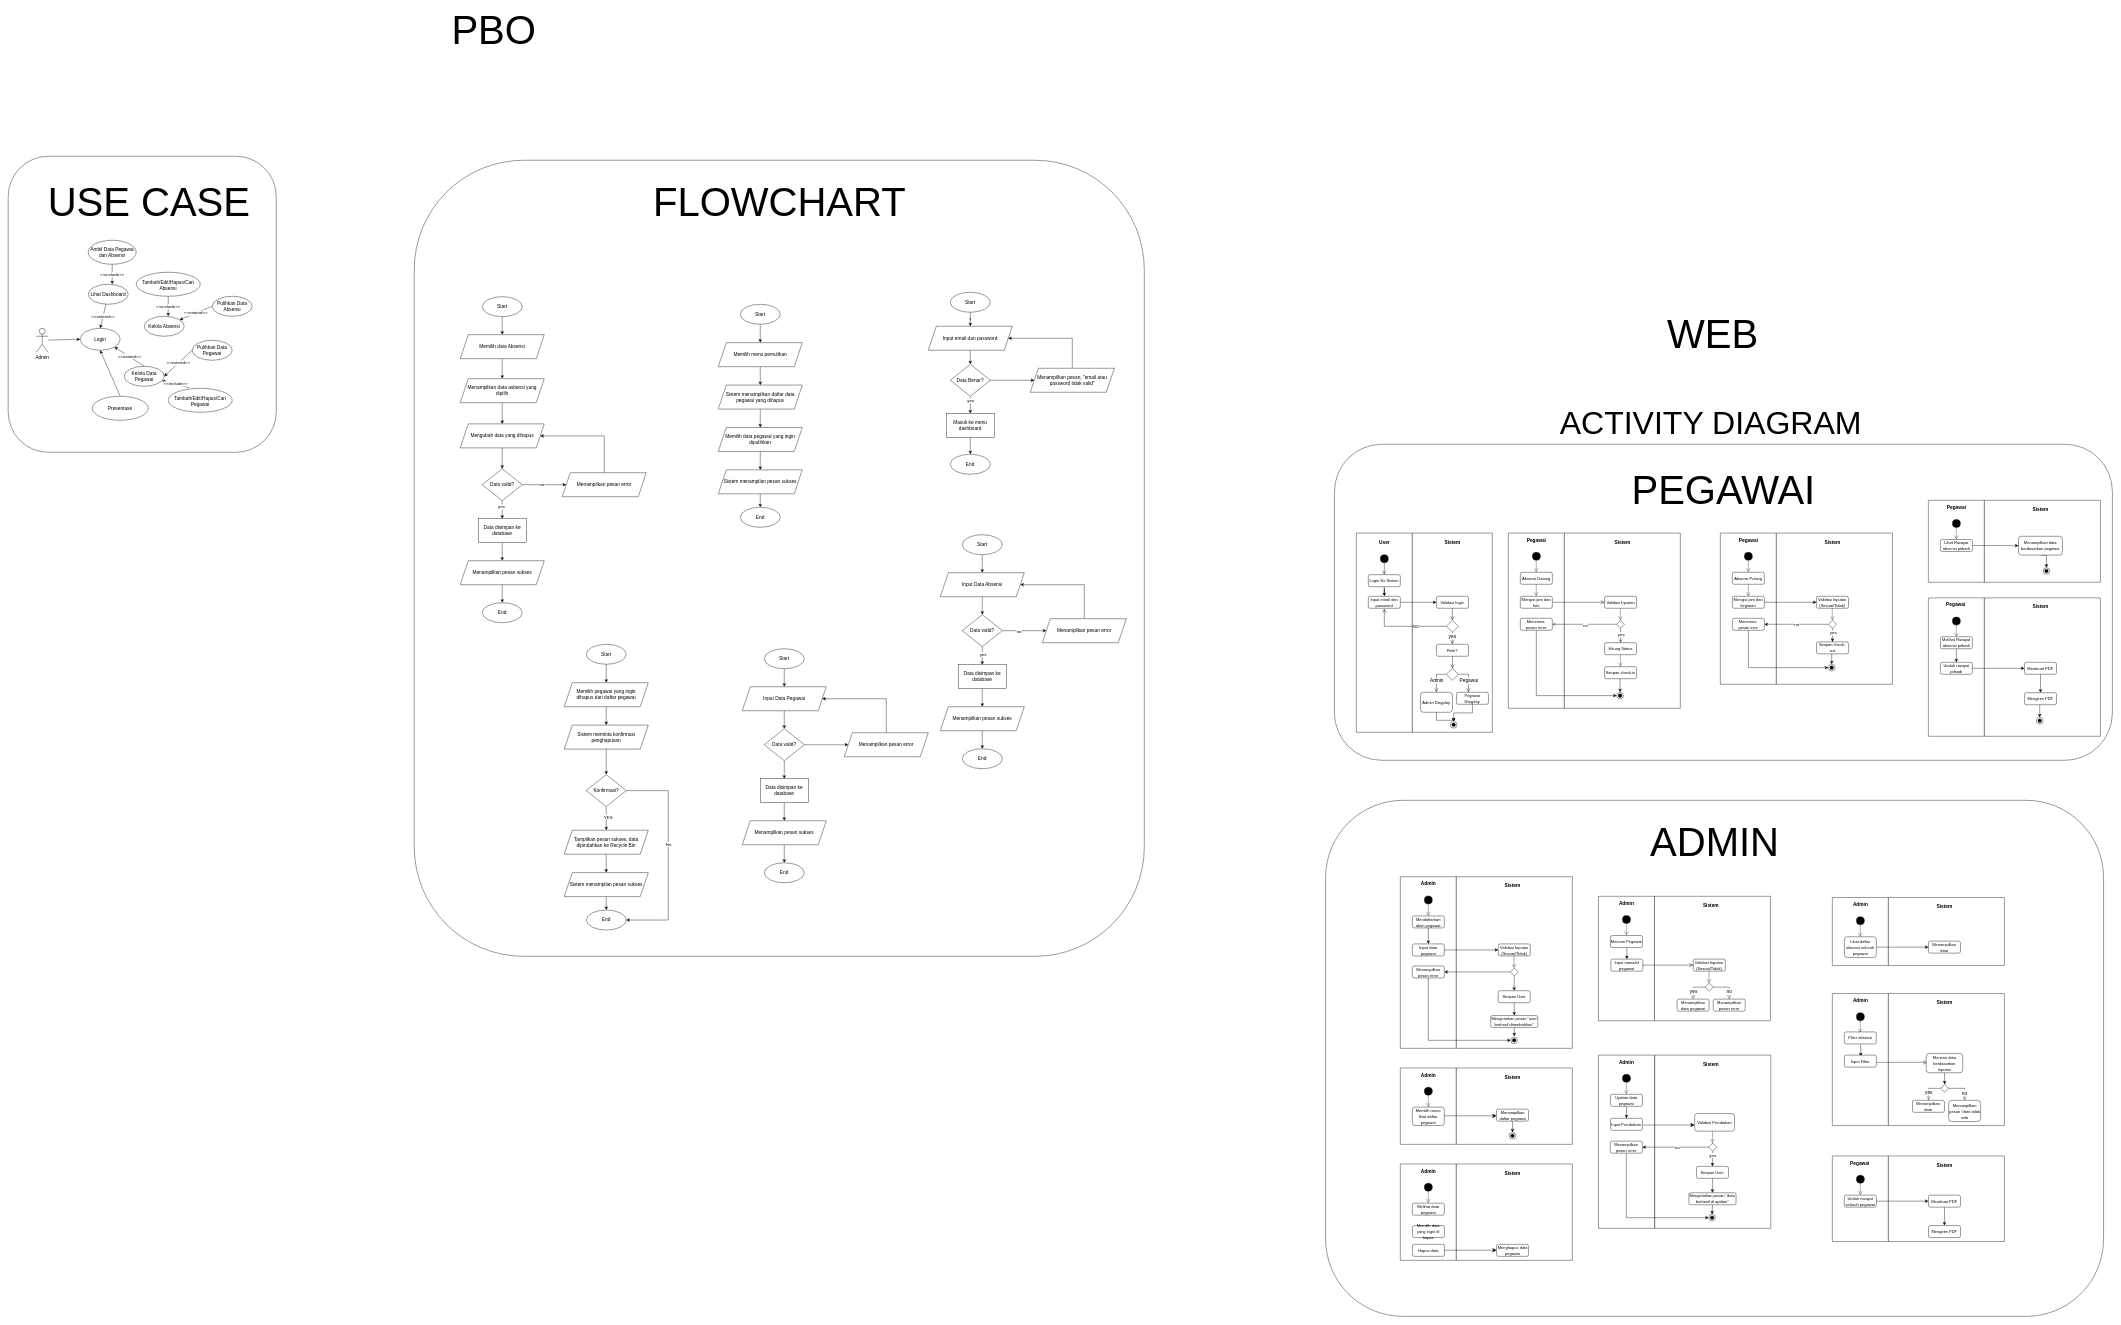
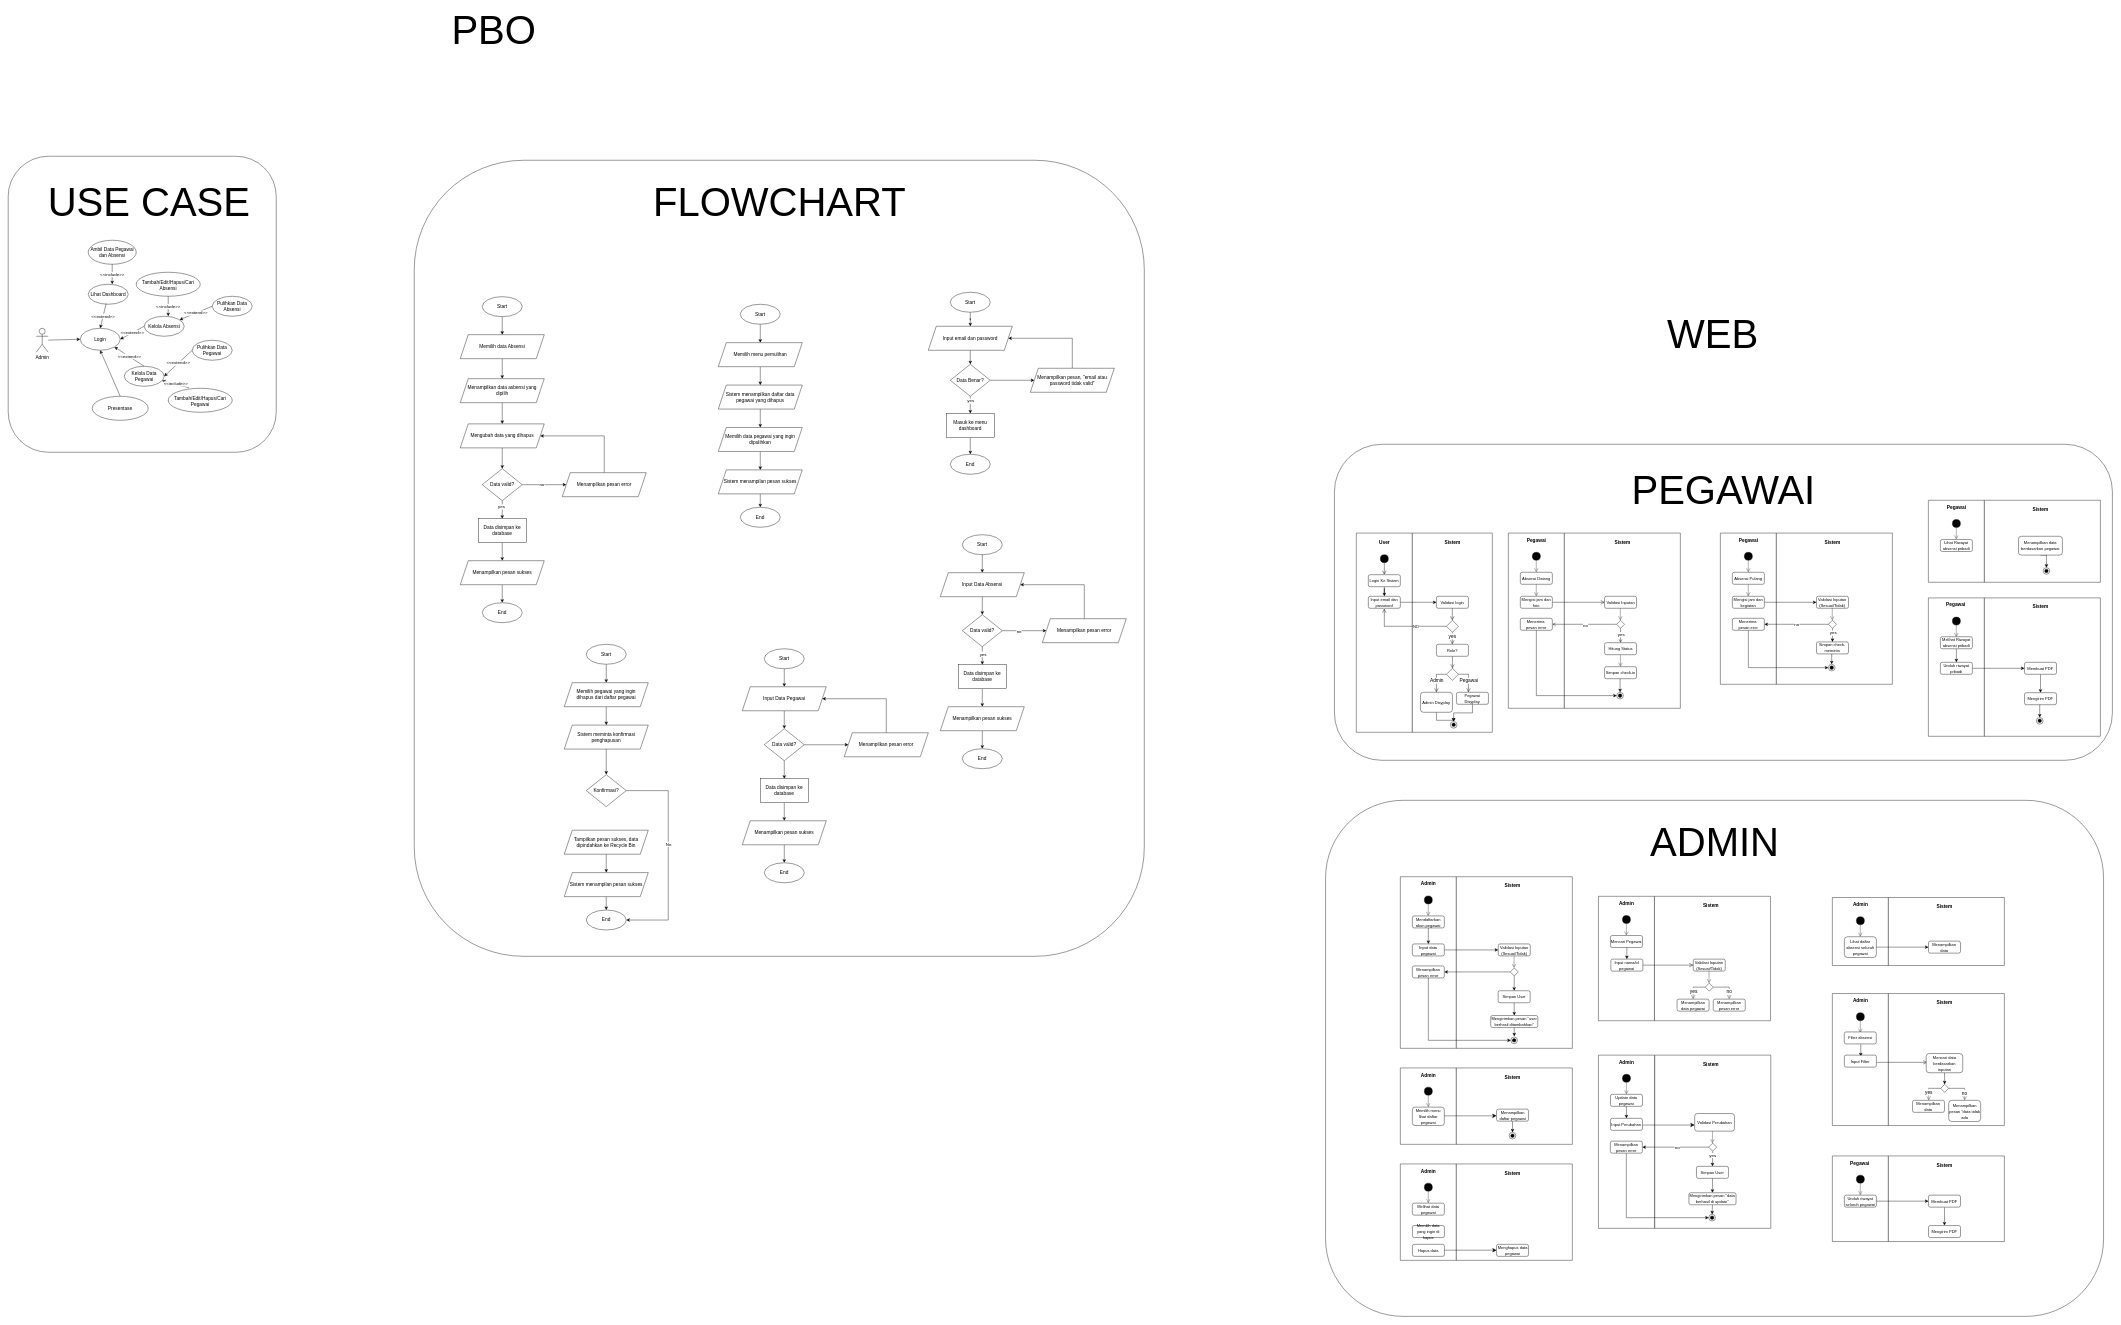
none -> (130, 334)
(1710, 423) -> none
(2014, 546) -> none
(1832, 648) -> (1832, 648)
(606, 820) -> none
